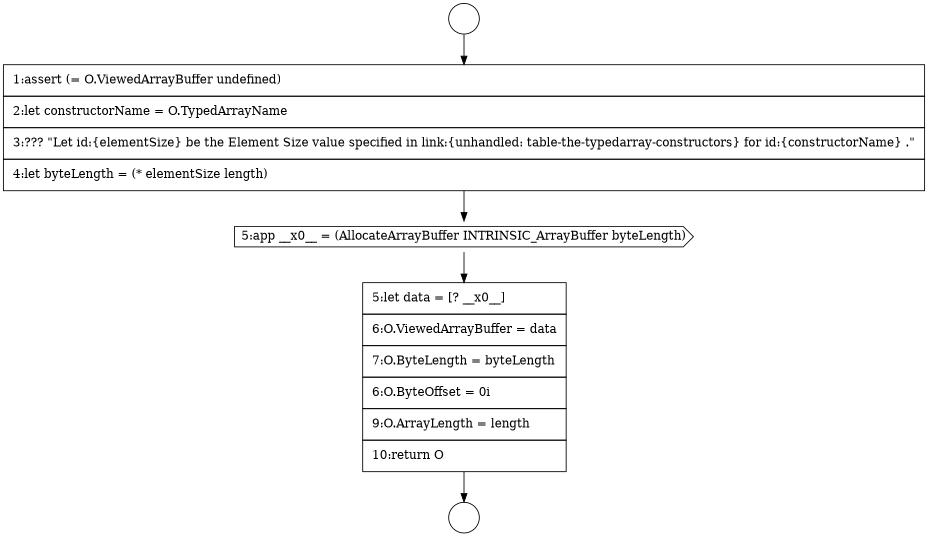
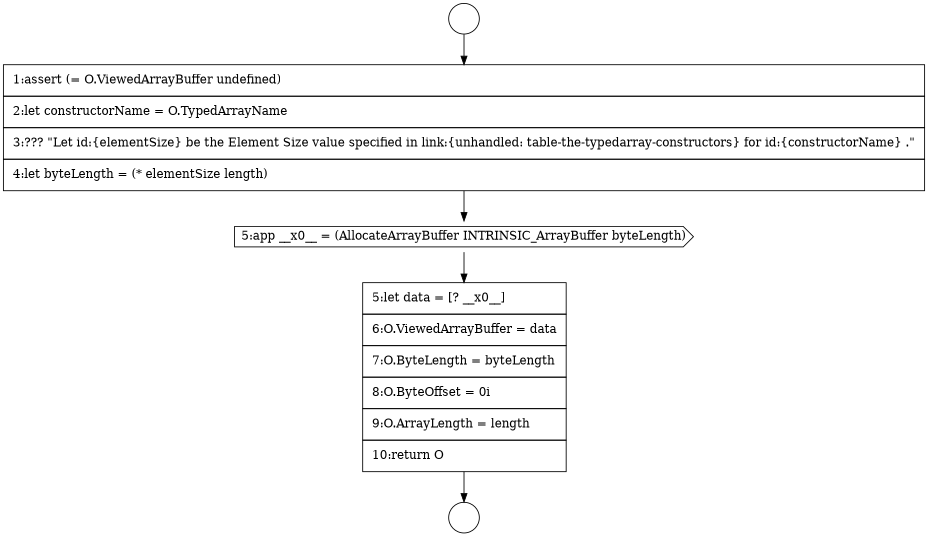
(431, 392) -> (431, 392)
